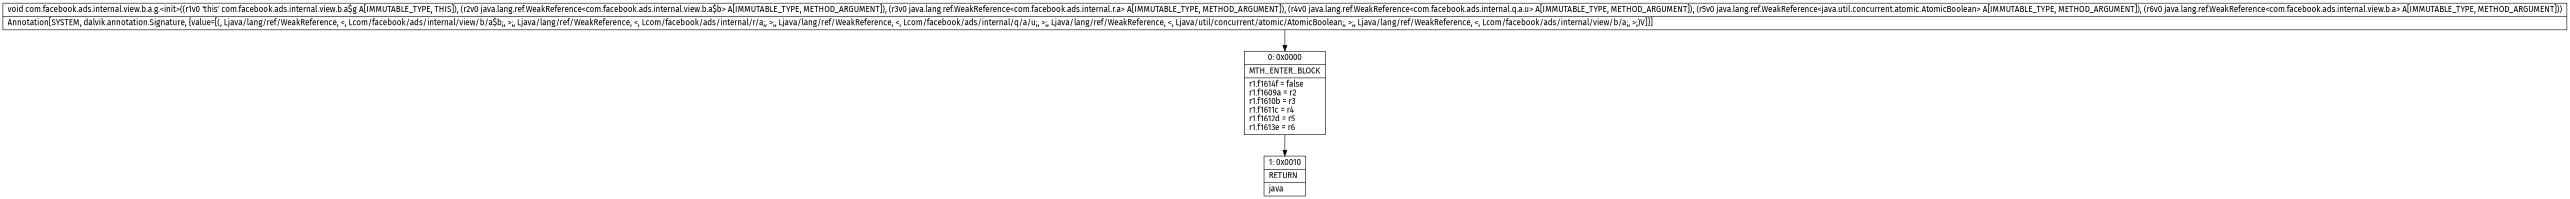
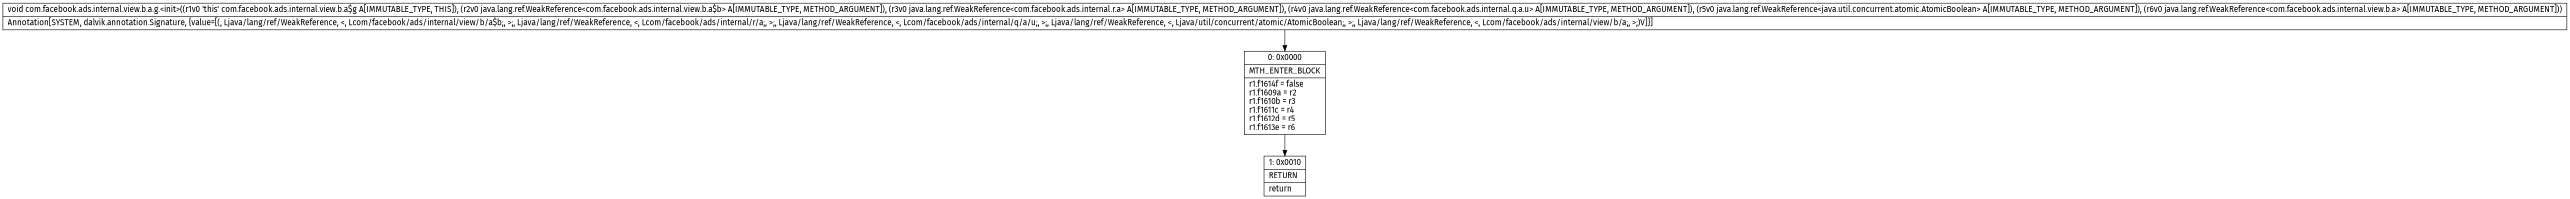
(1276, 189) -> (1280, 189)
